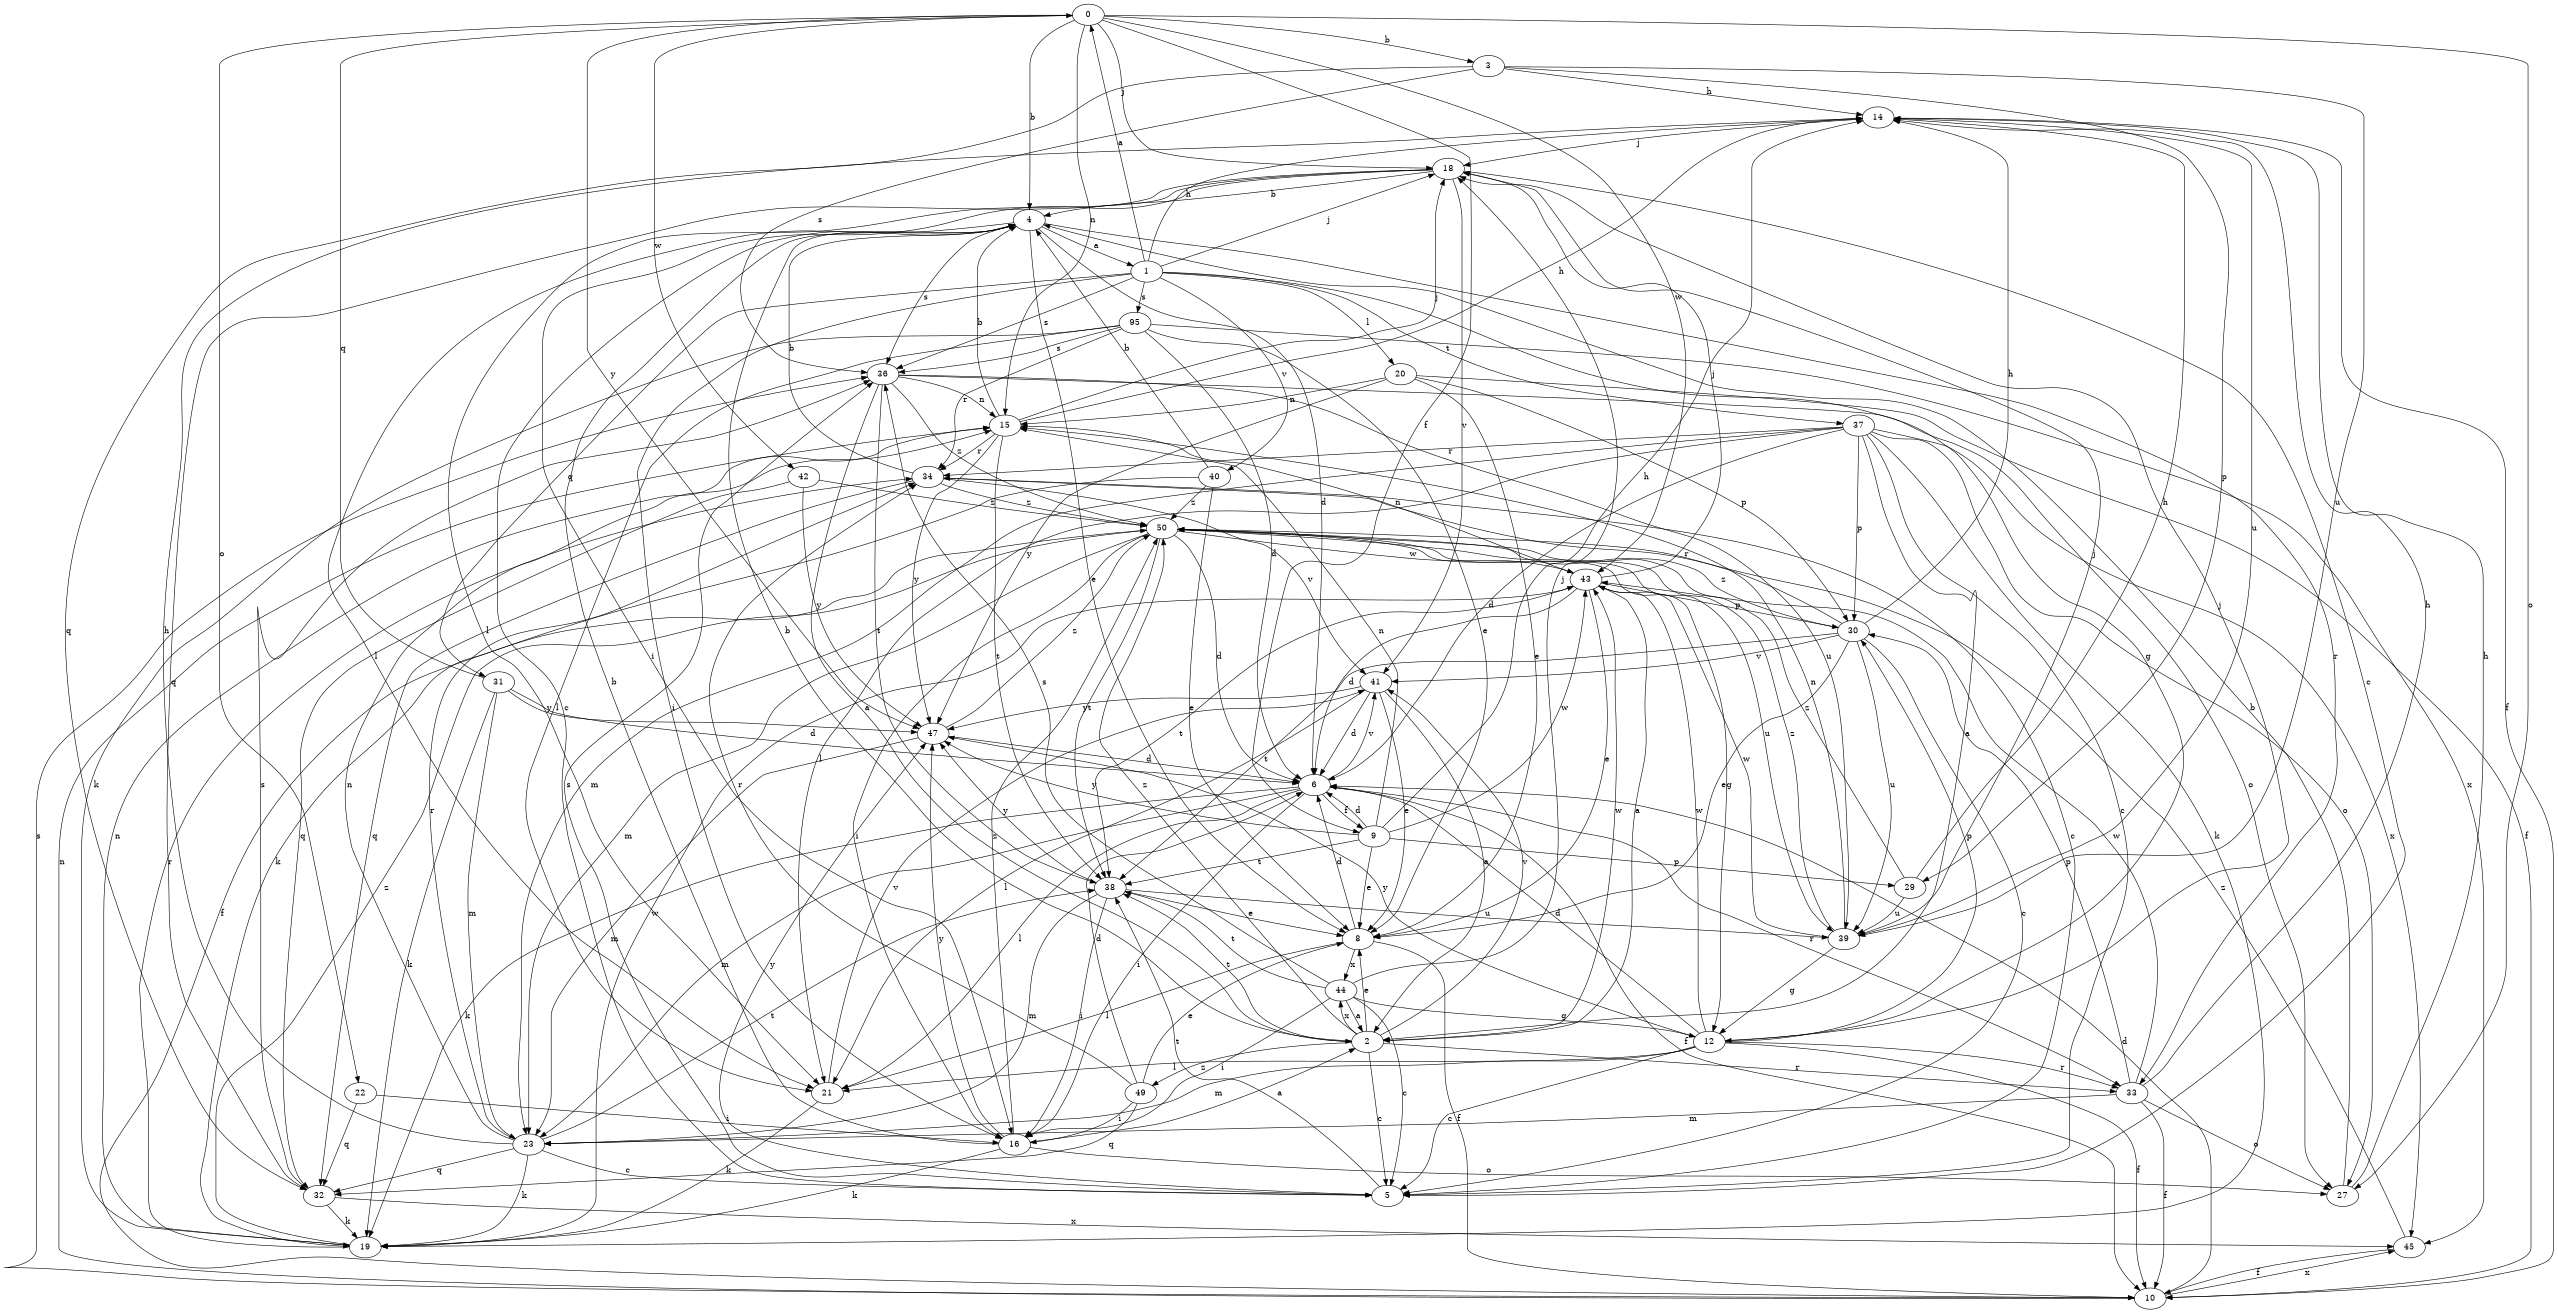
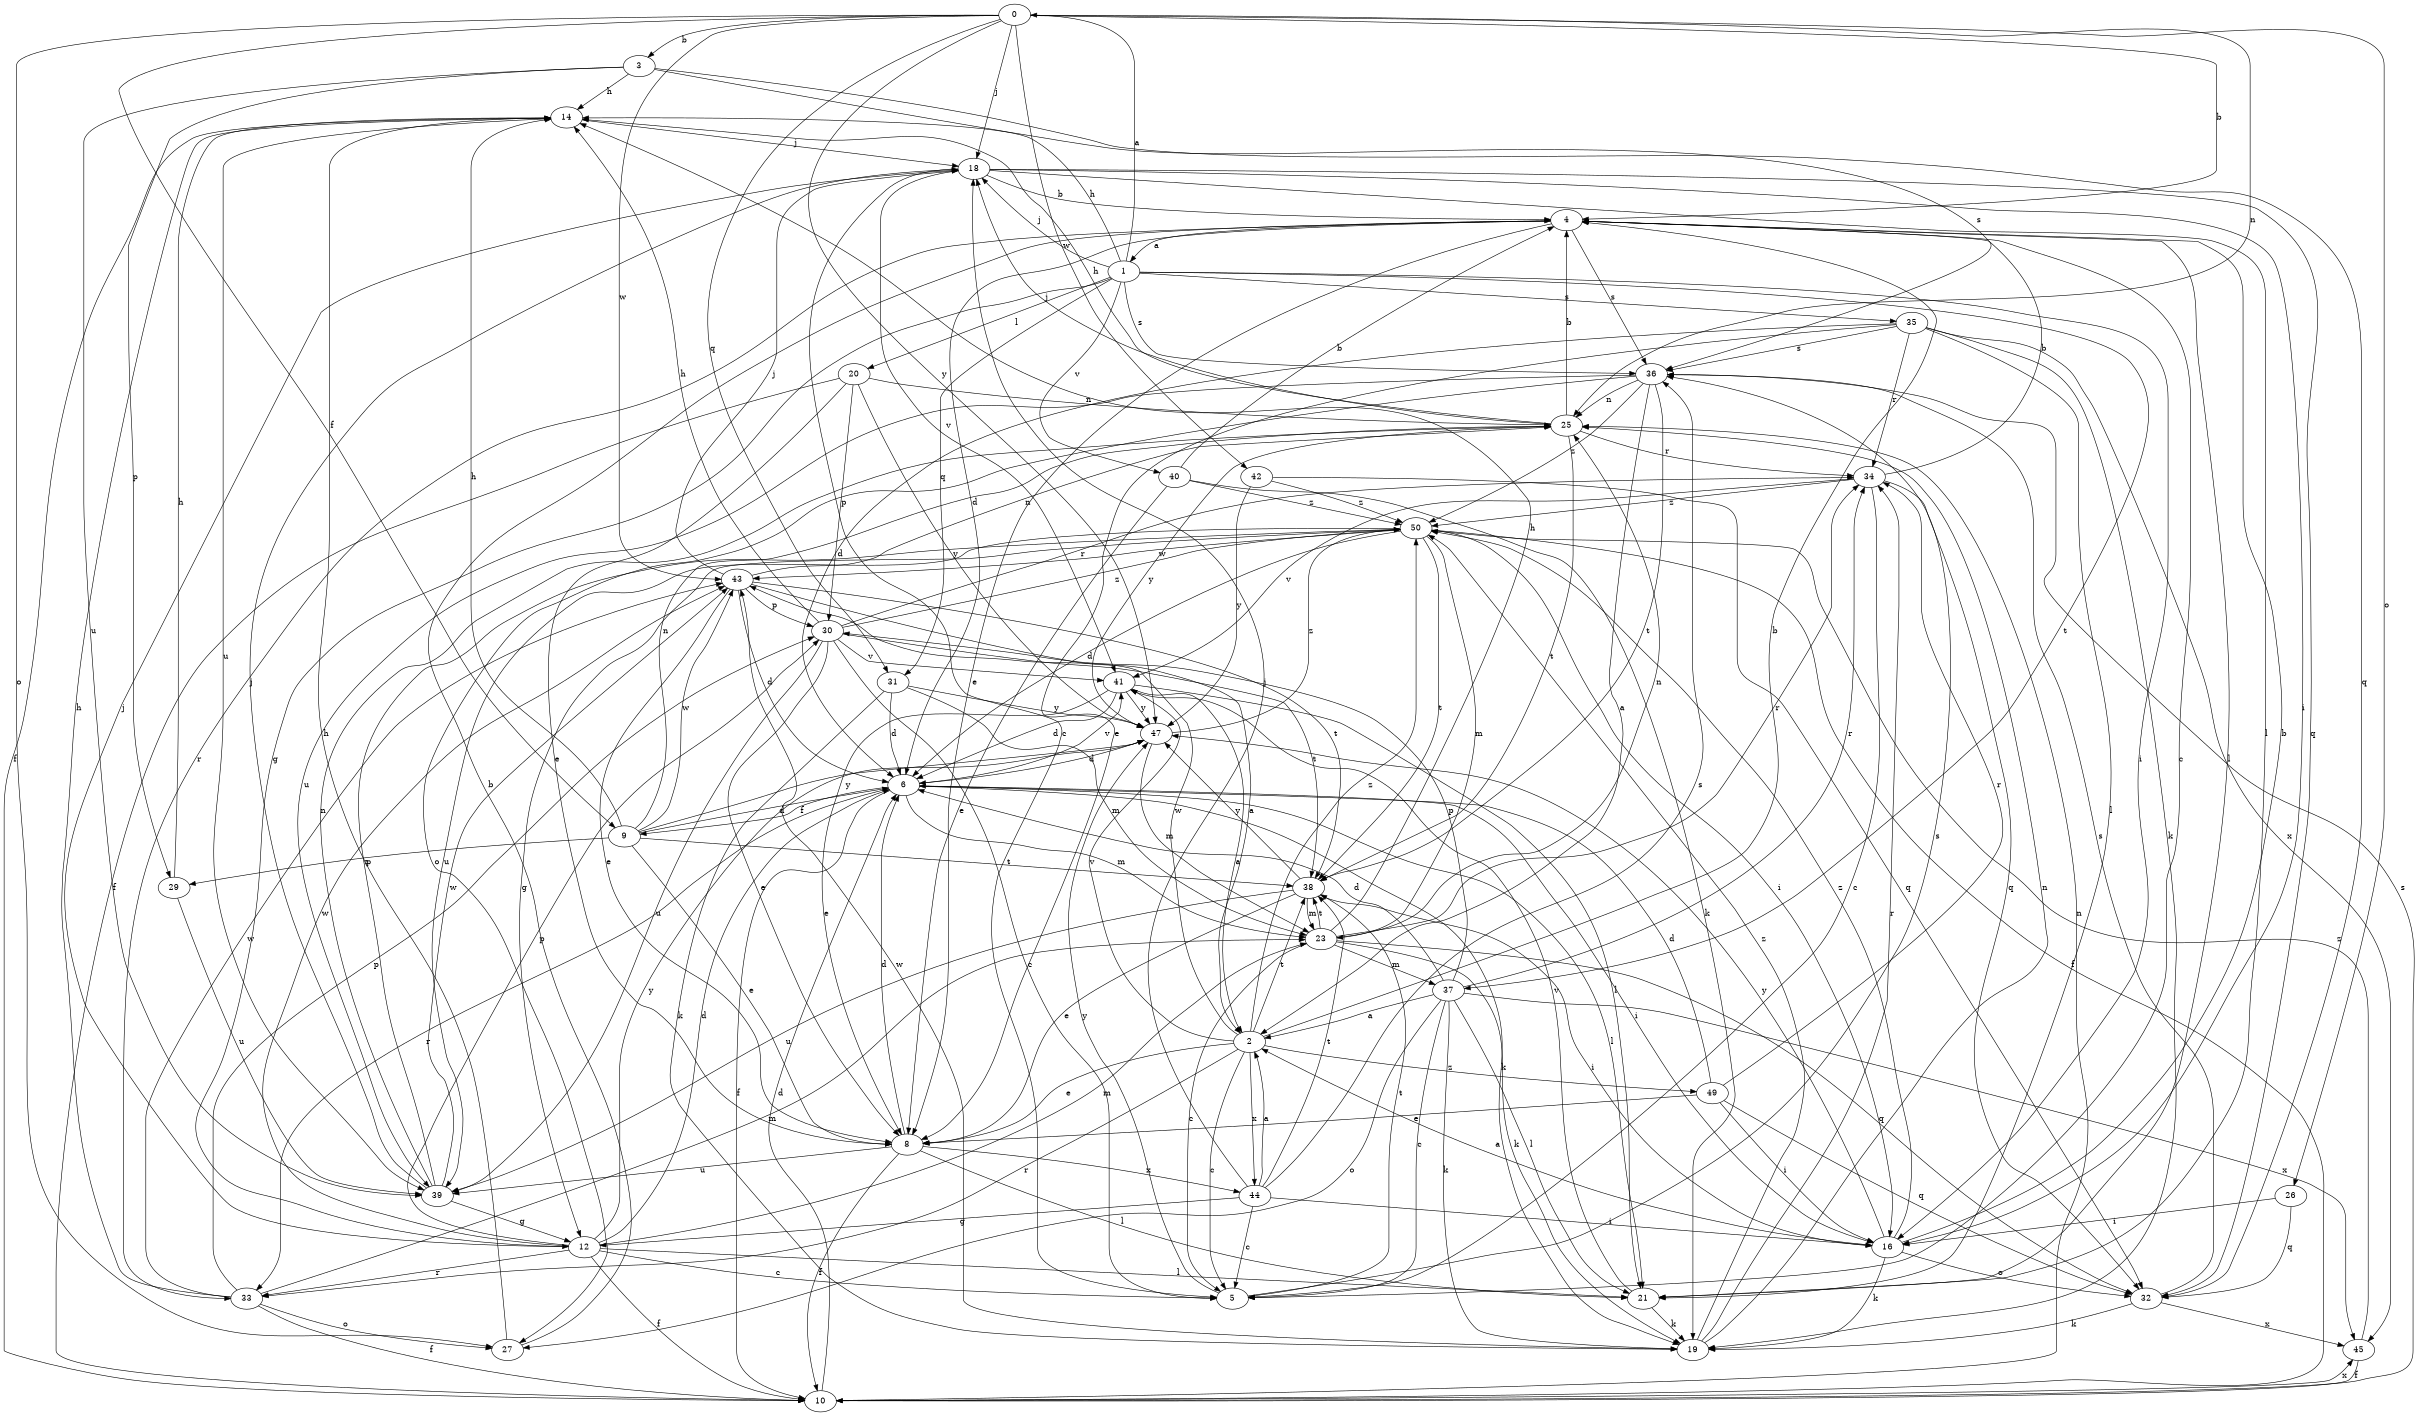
(358, 57) -> (710, 293)
(1135, 323) -> (1912, 323)
(1005, 426) -> (1567, 426)
(1002, 538) -> (1382, 964)
(1671, 569) -> none
(361, 1093) -> (2291, 1196)
none -> (675, 1170)
(1707, 1176) -> (2012, 1280)
